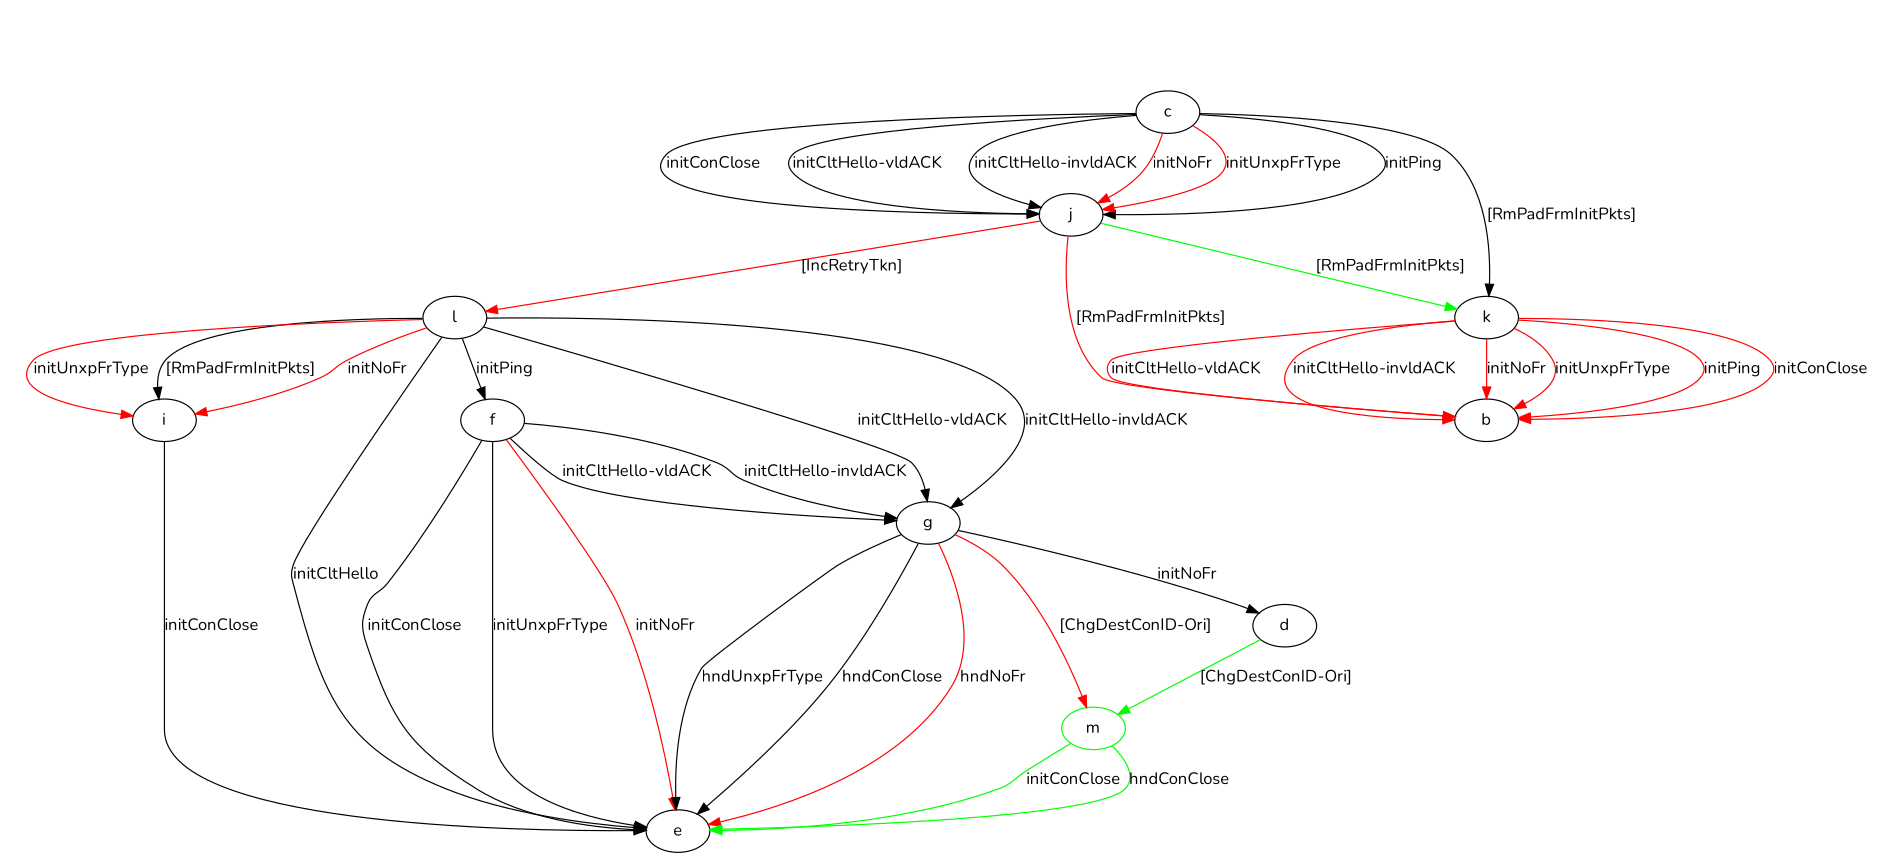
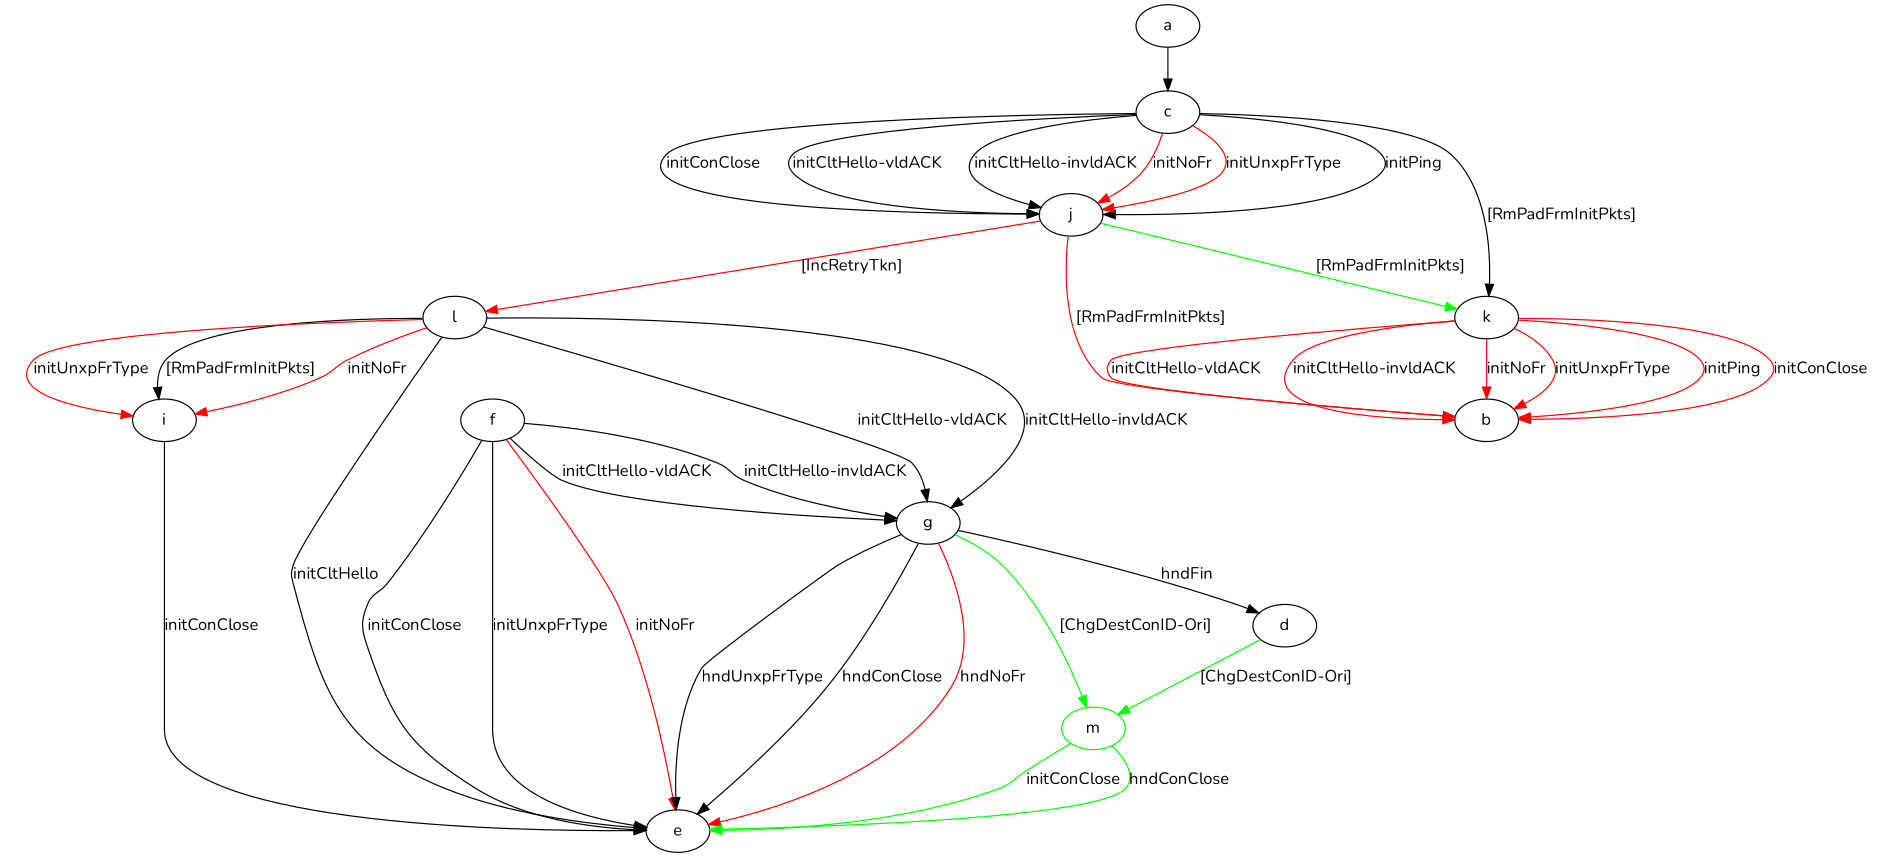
none -> (1168, 26)
(472, 363) -> none
(1190, 574) -> (1190, 574)
(1033, 603) -> (1033, 603)
